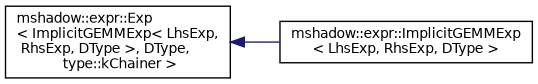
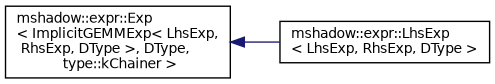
(406, 42) -> (385, 42)
